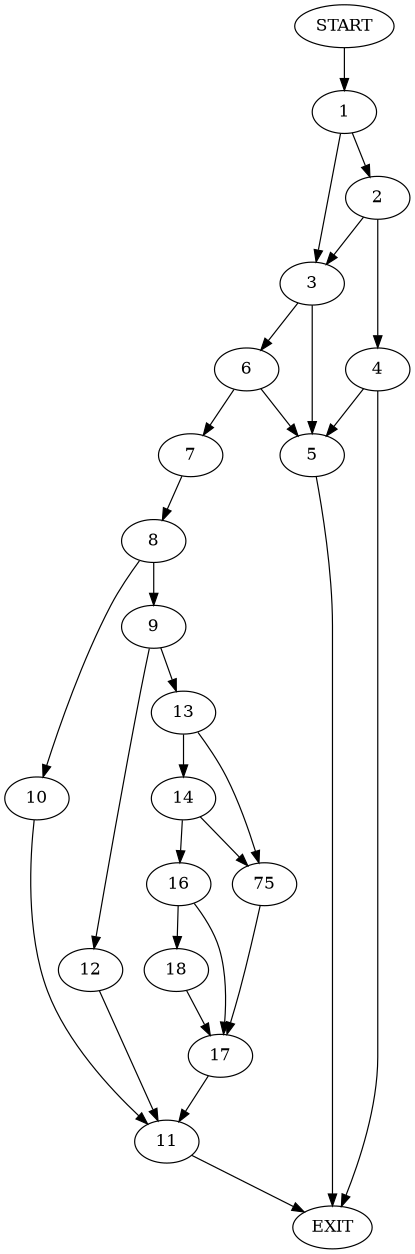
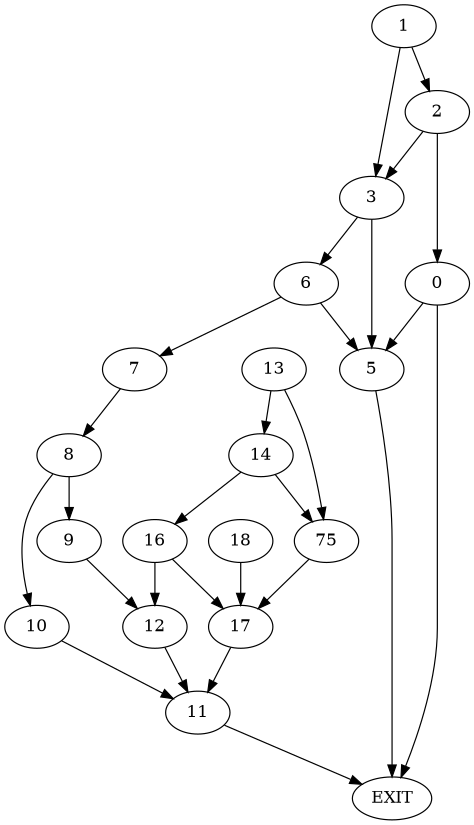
(344, 26) -> none
(378, 369) -> (437, 284)
(166, 664) -> none
(178, 921) -> (155, 578)
